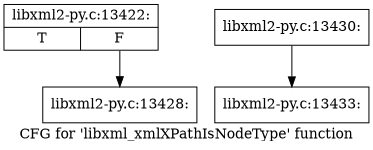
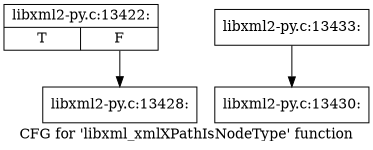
(292, 61) -> (292, 61)
